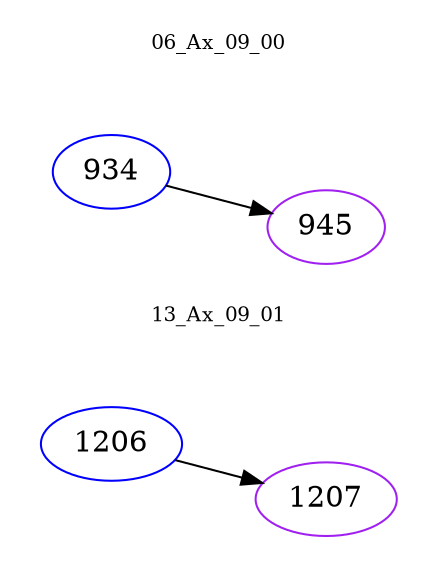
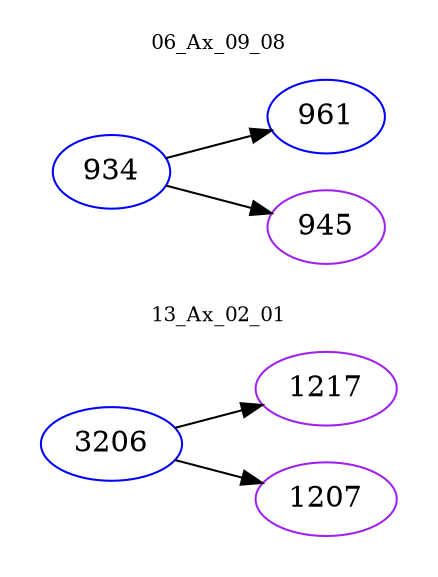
(219, 44) -> (219, 44)
none -> (326, 117)
(219, 316) -> (219, 316)
none -> (326, 389)
(111, 444) -> (111, 444)
